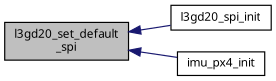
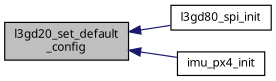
(221, 18) -> (221, 18)
(67, 41) -> (67, 41)
